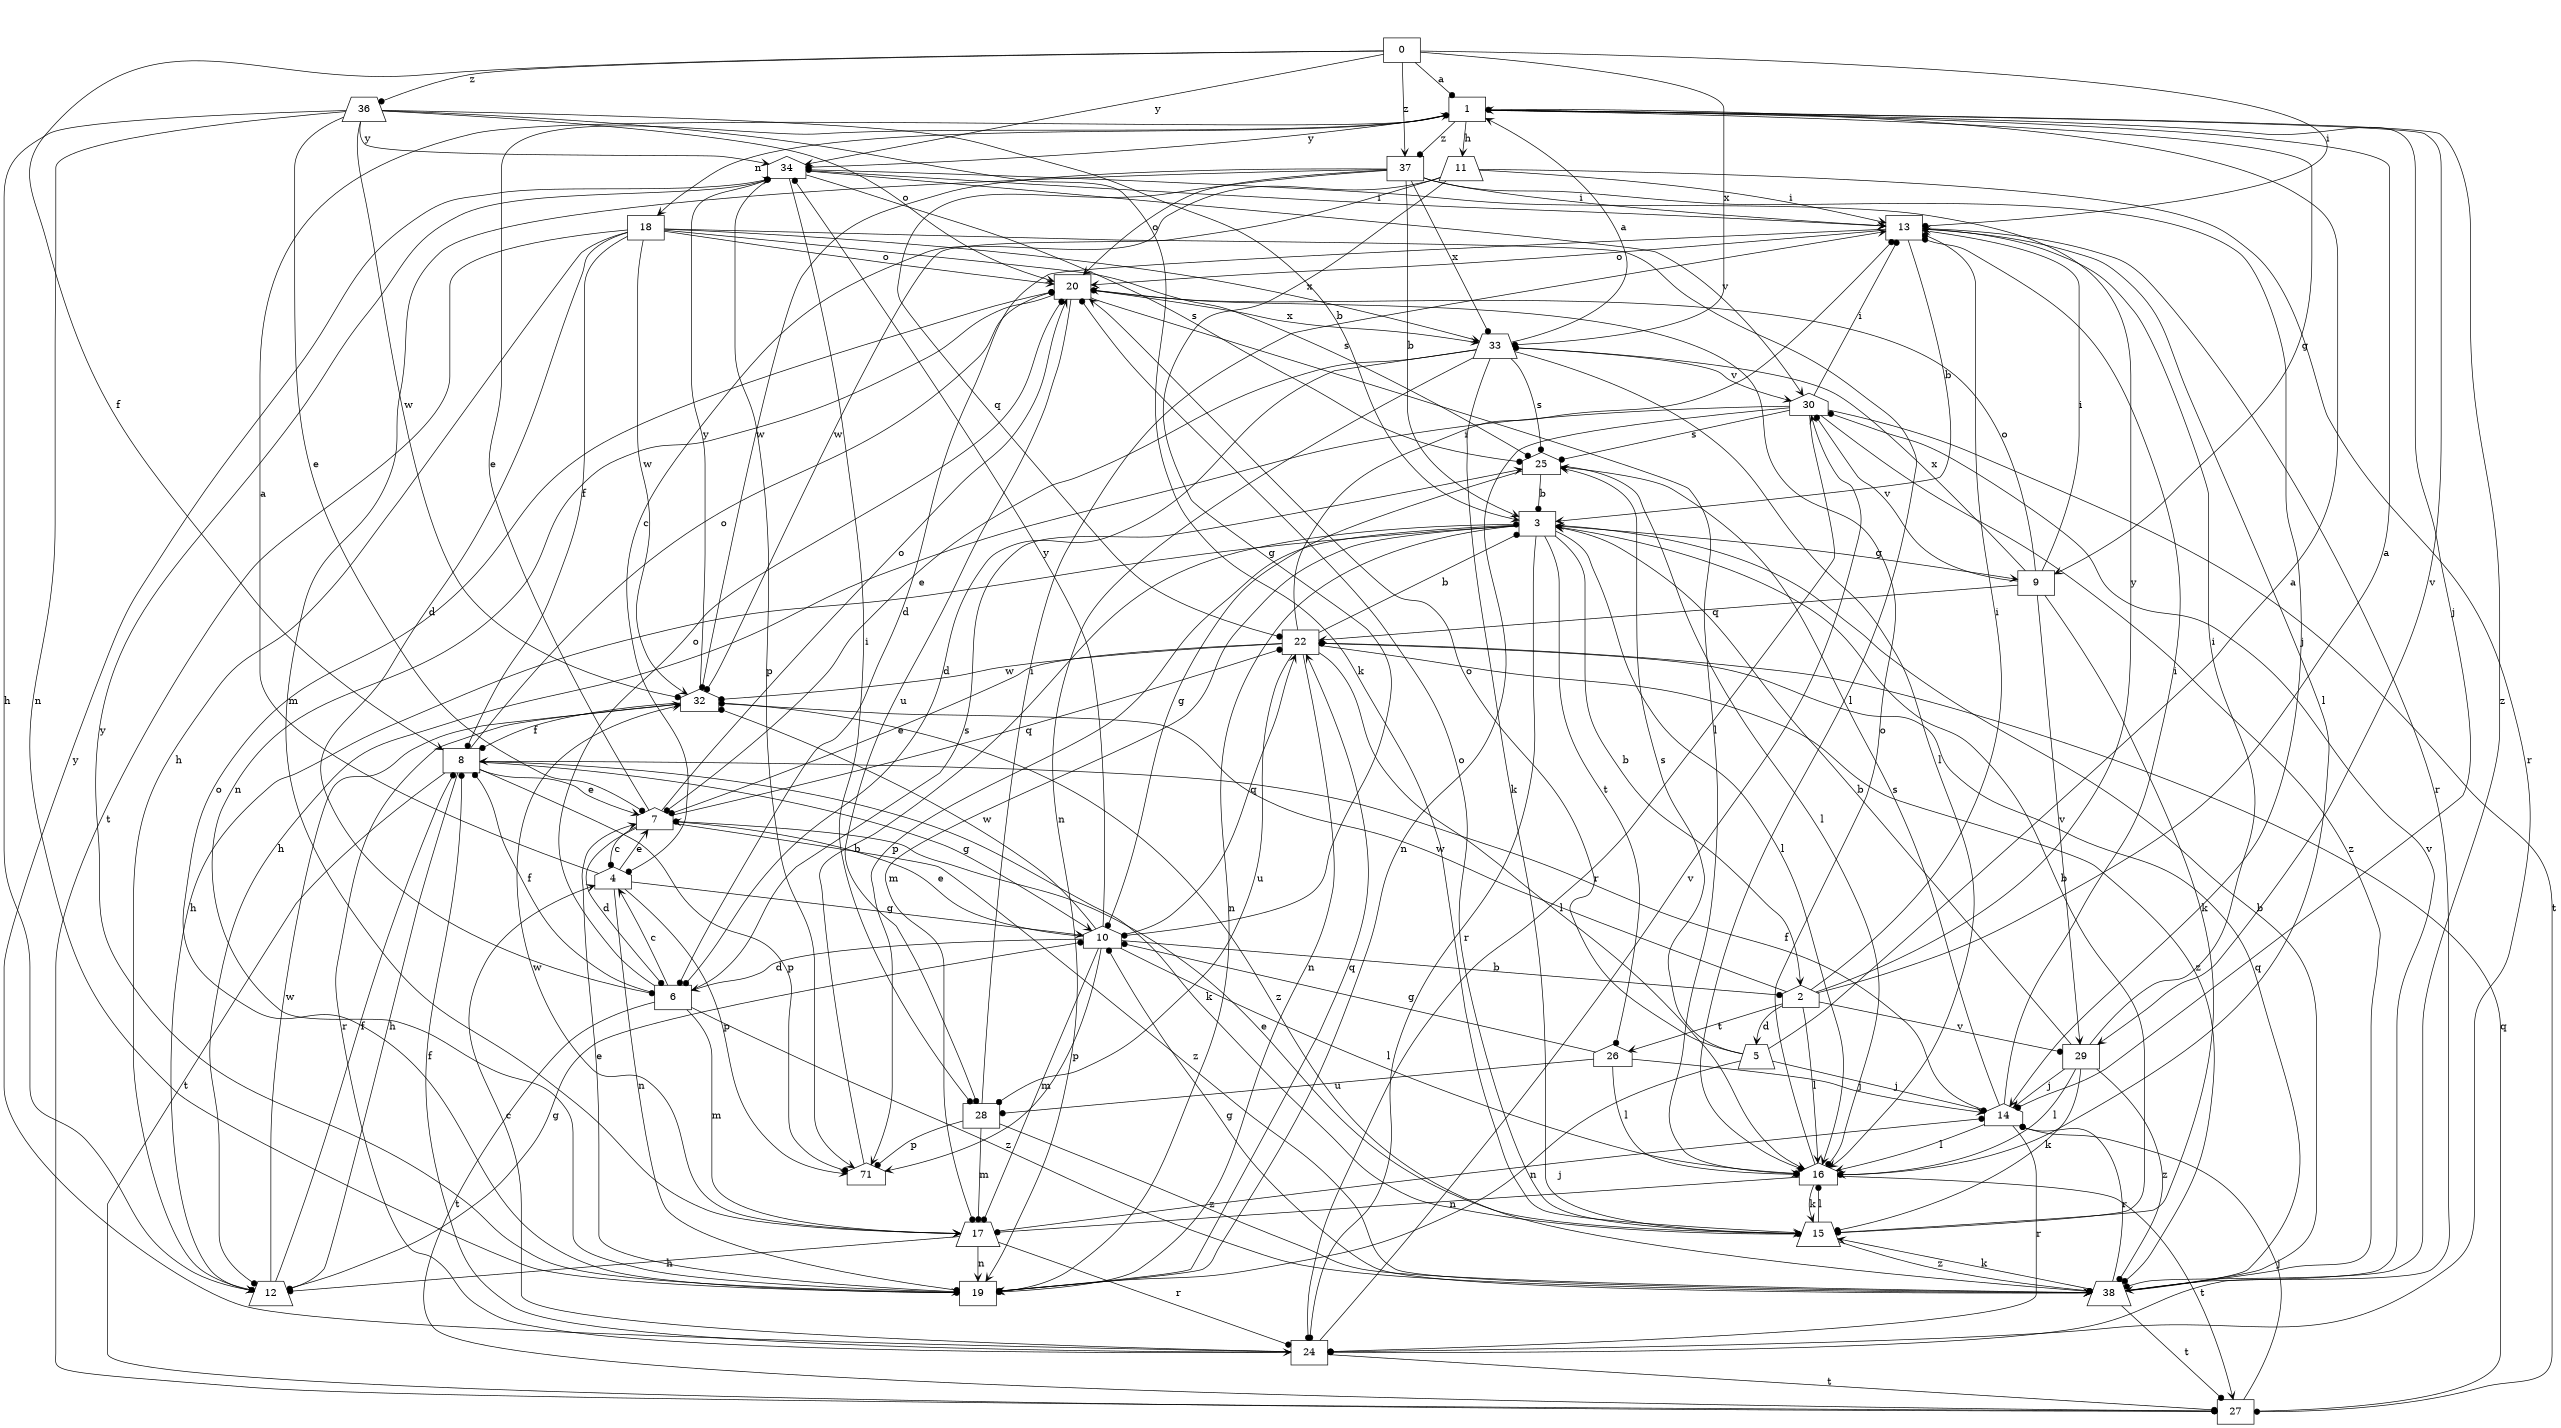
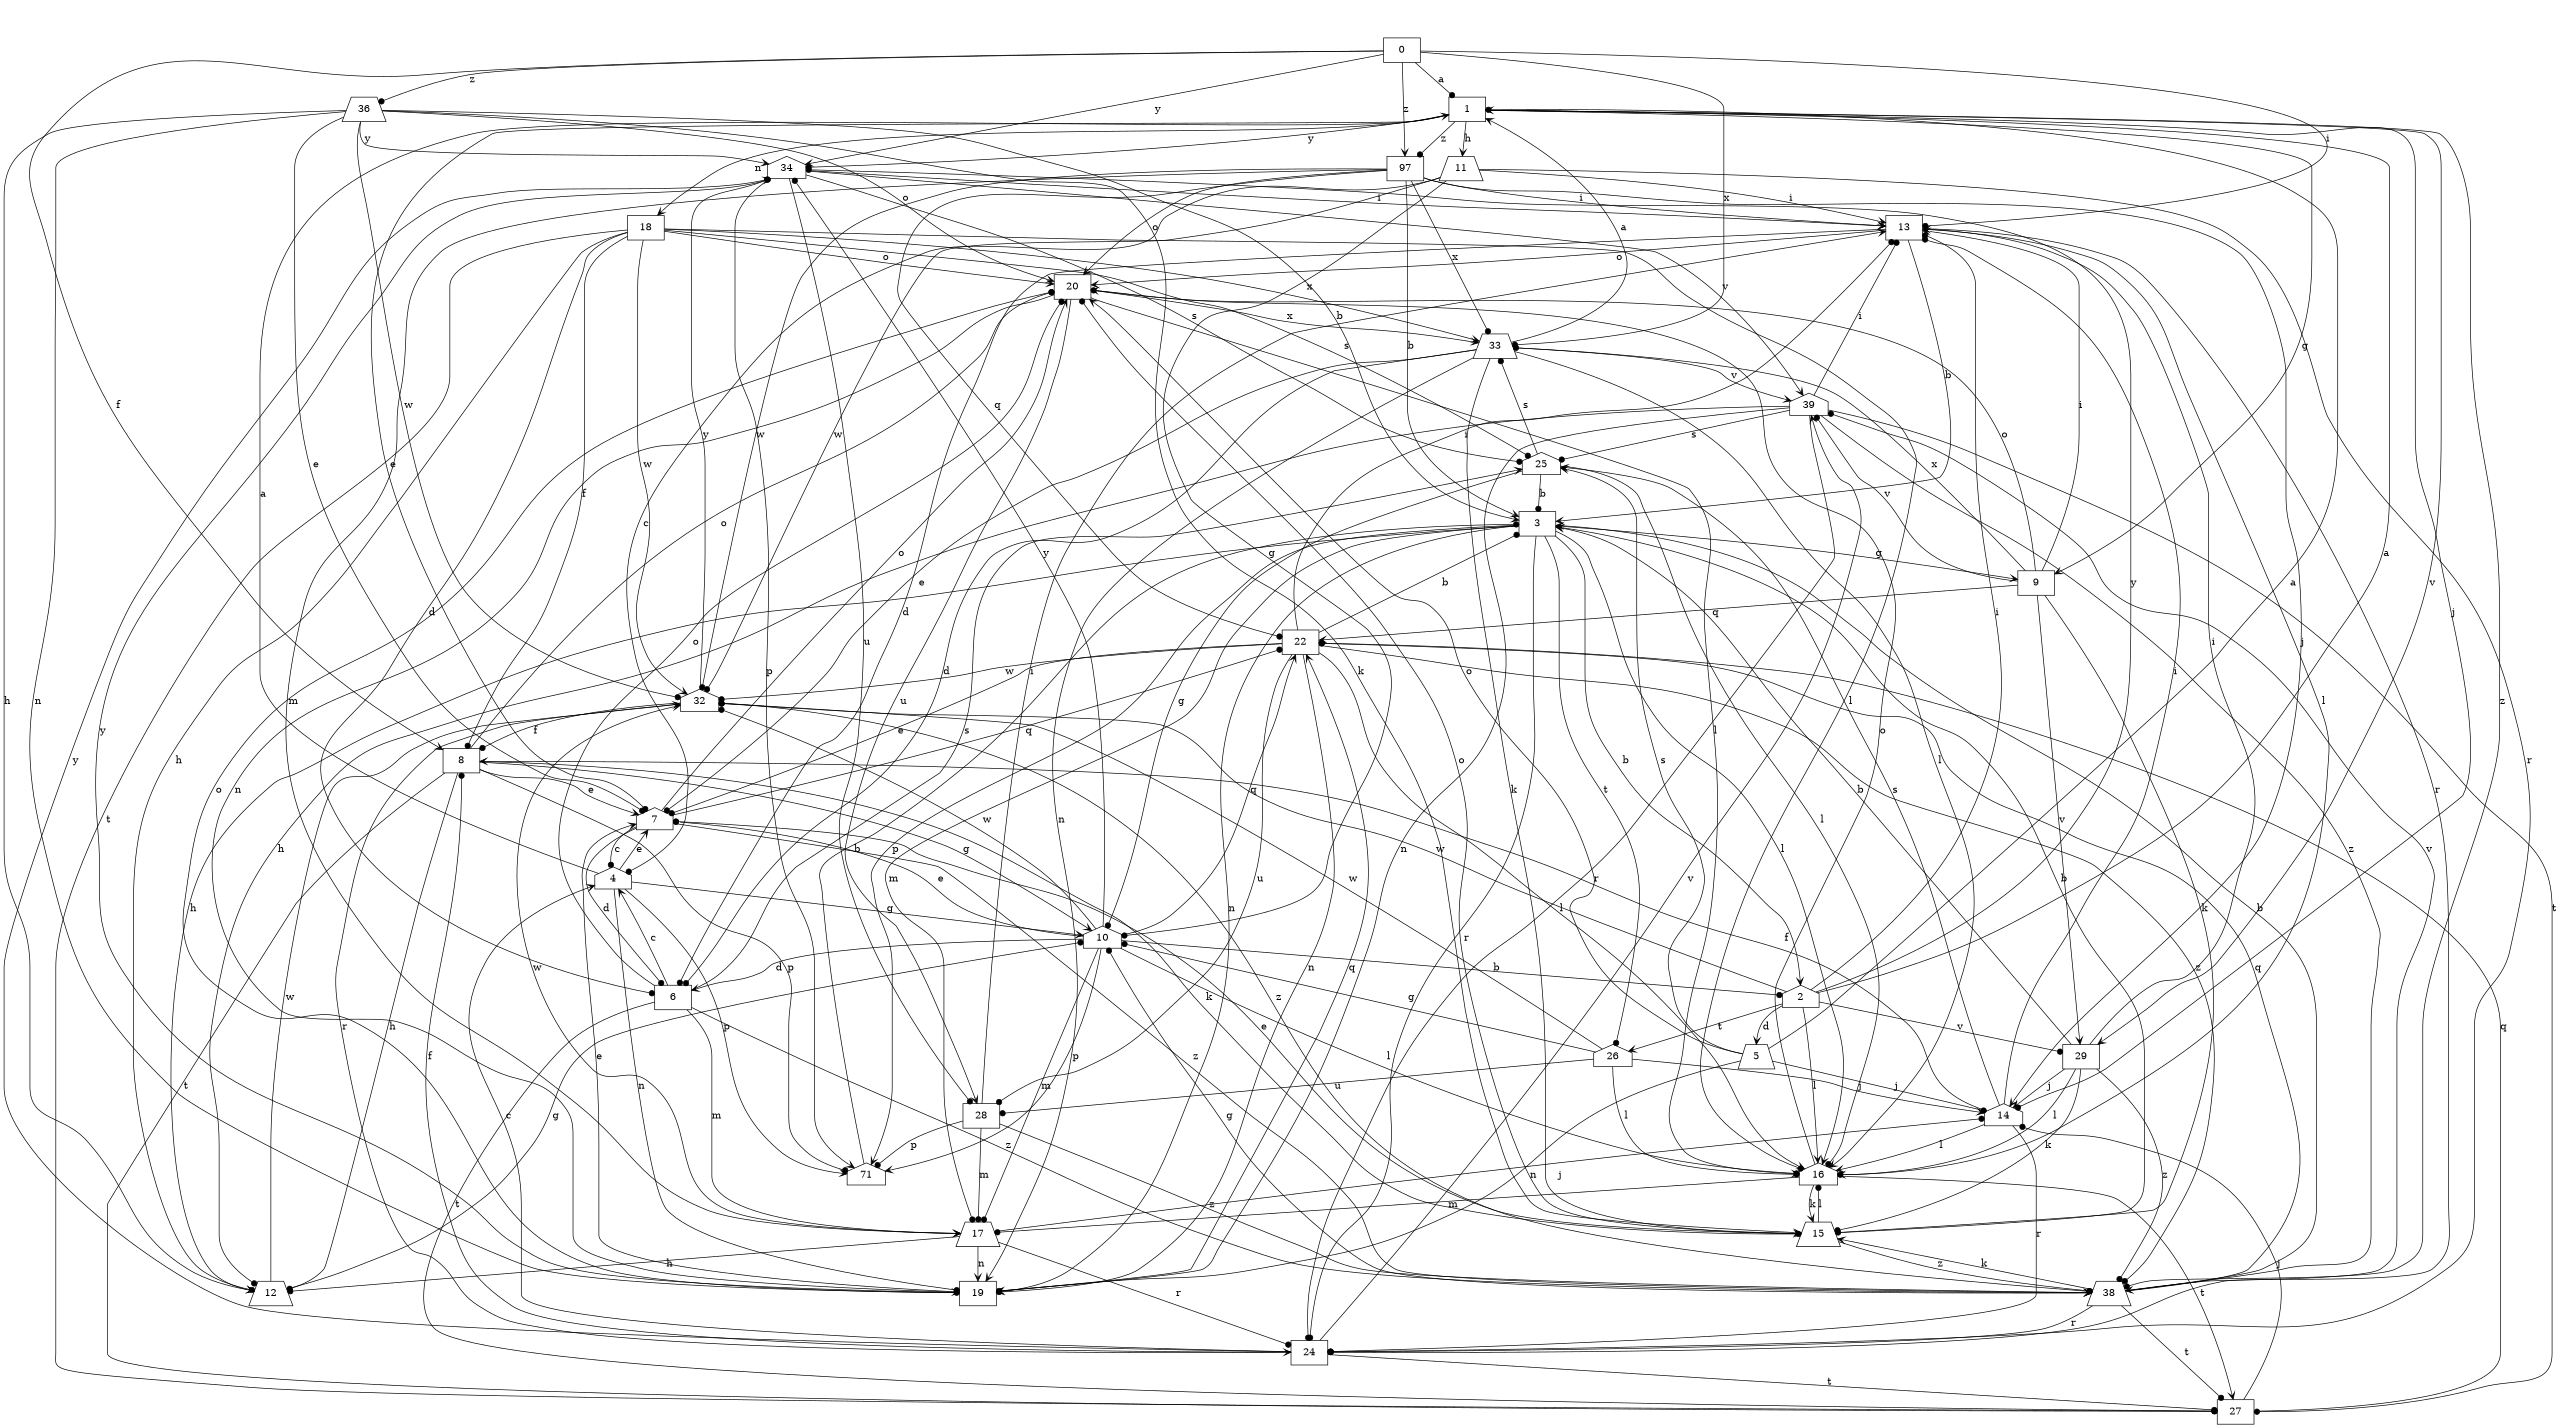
(543, 133) -> (471, 148)
(1405, 169) -> (1405, 169)
(1533, 400) -> (1520, 409)
(1809, 405) -> (1809, 405)
(867, 642) -> (867, 642)
(894, 701) -> (894, 701)
none -> (1190, 799)
(898, 866) -> (898, 866)
(542, 916) -> none
(355, 1041) -> none
(2116, 1170) -> (1716, 1347)
(1453, 1205) -> (1453, 1205)
